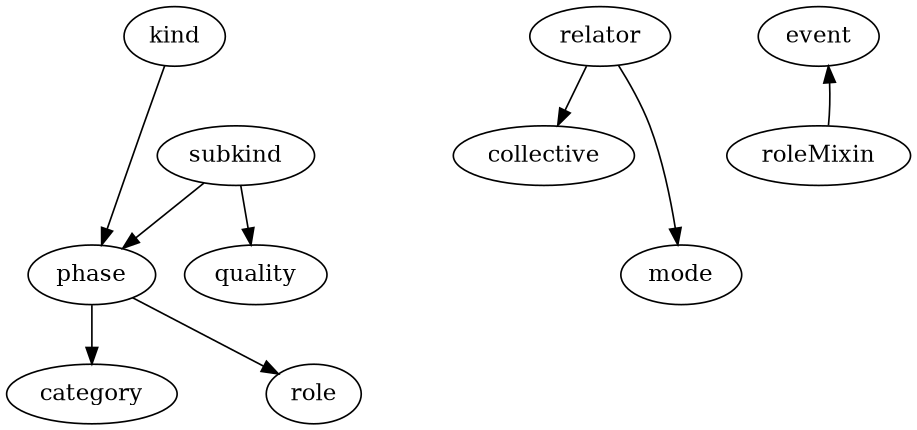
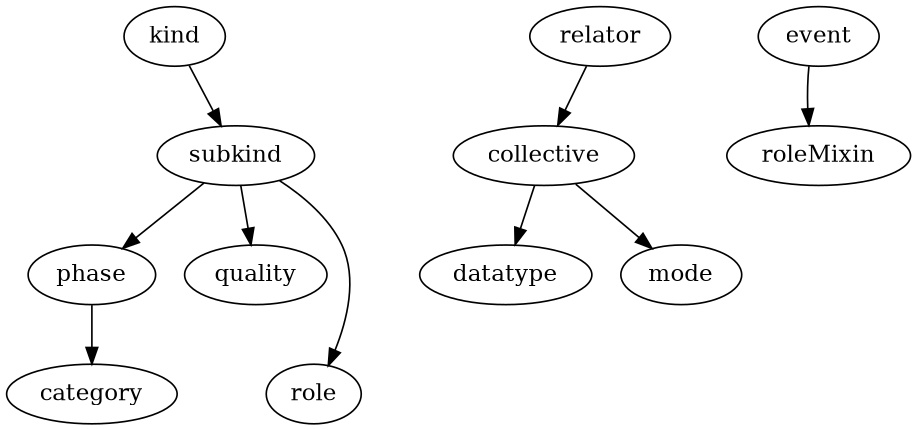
(830, 104) -> (808, 87)
(656, 144) -> (607, 211)
(136, 147) -> (201, 88)
none -> (506, 275)
(198, 332) -> (345, 253)
